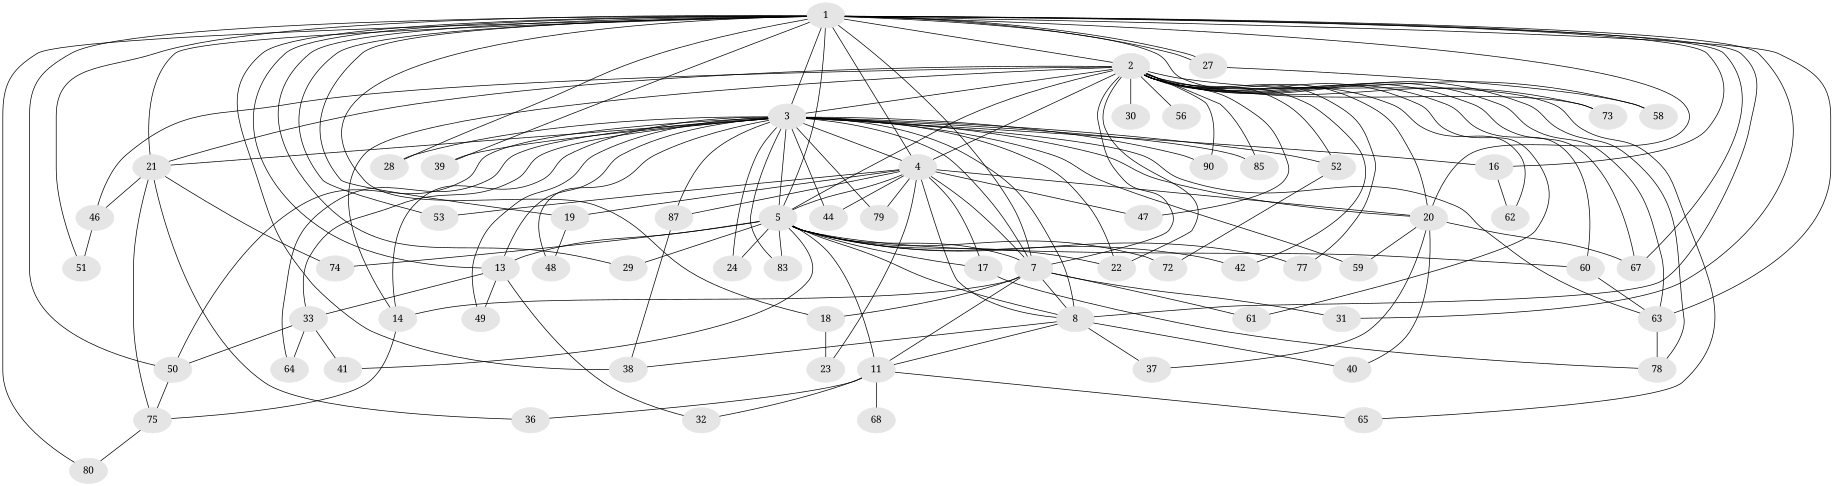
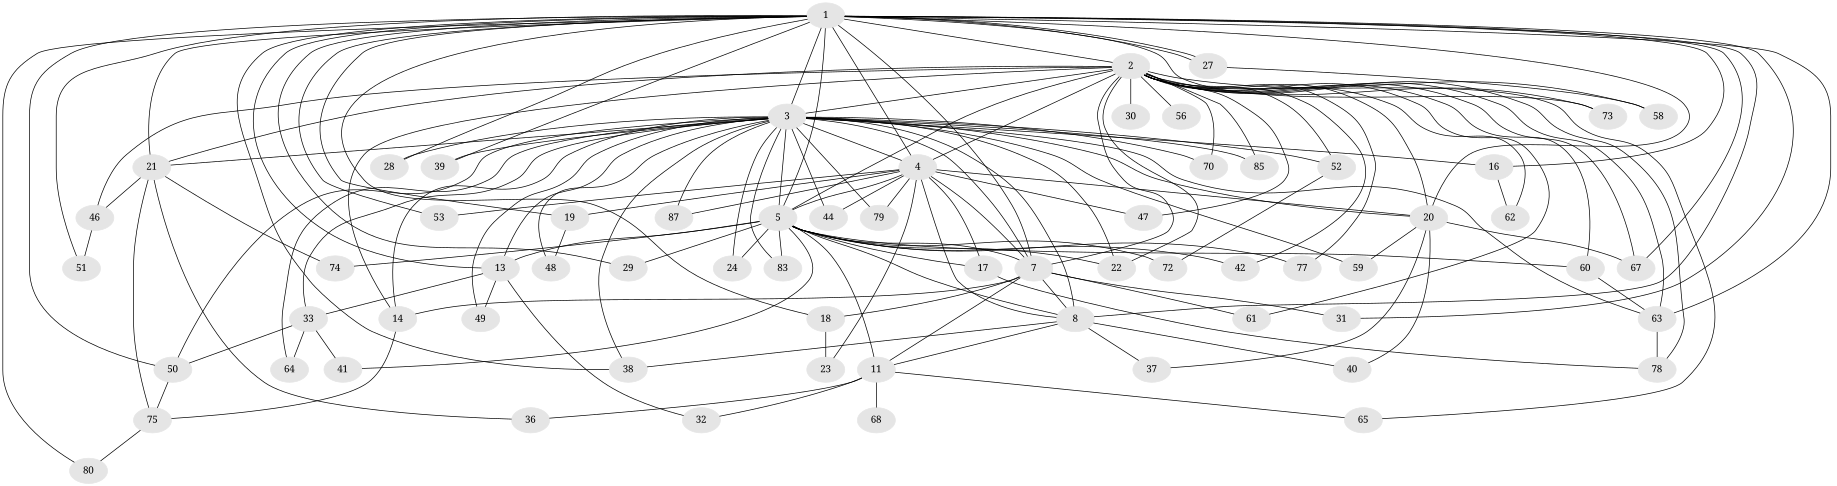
(1209, 167) -> (1209, 167)
(651, 294) -> (647, 186)
